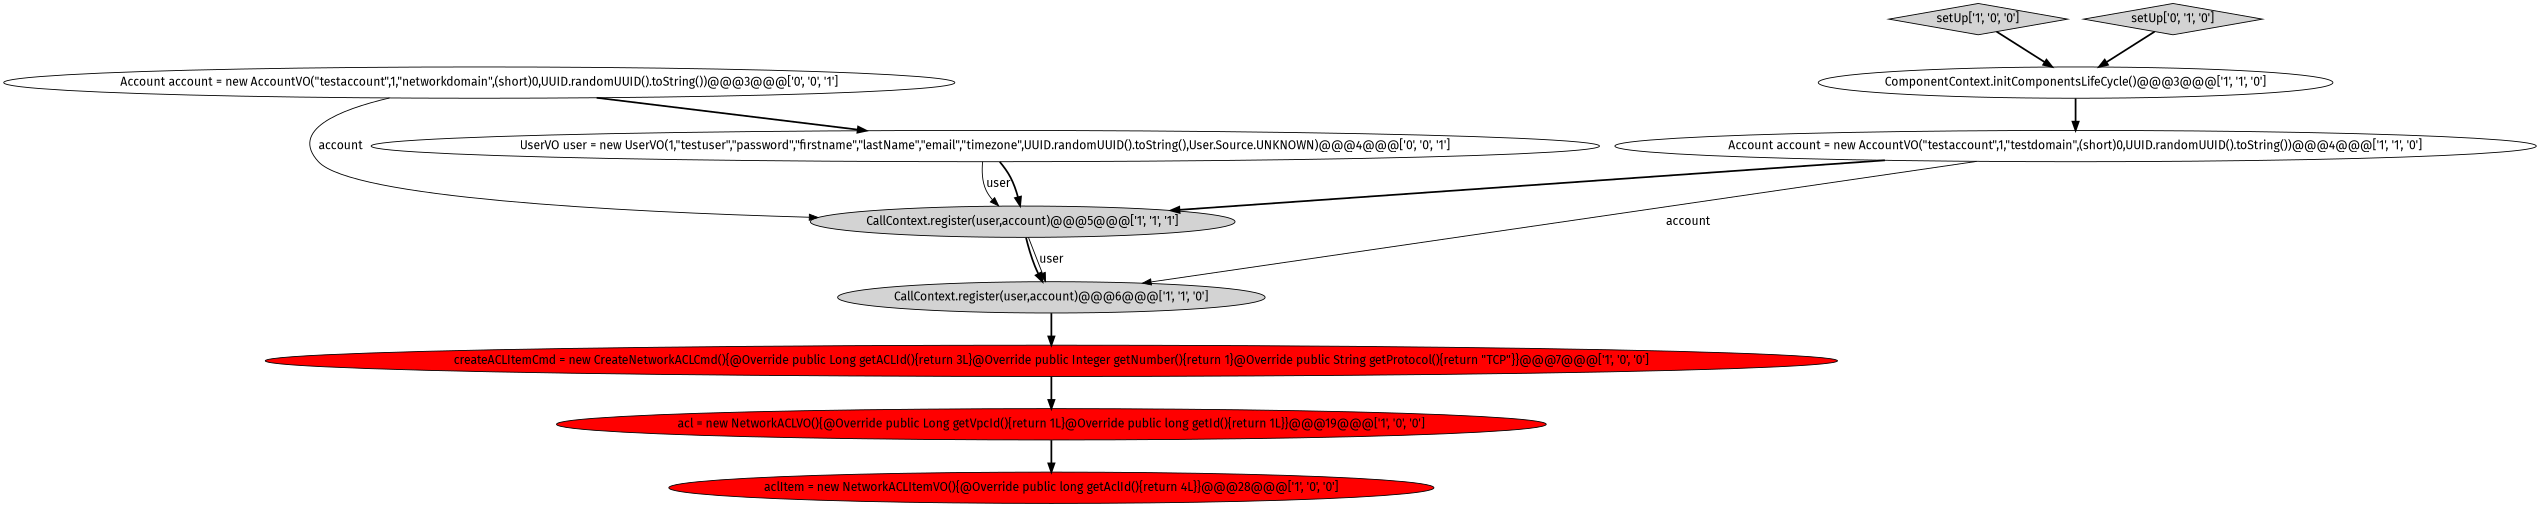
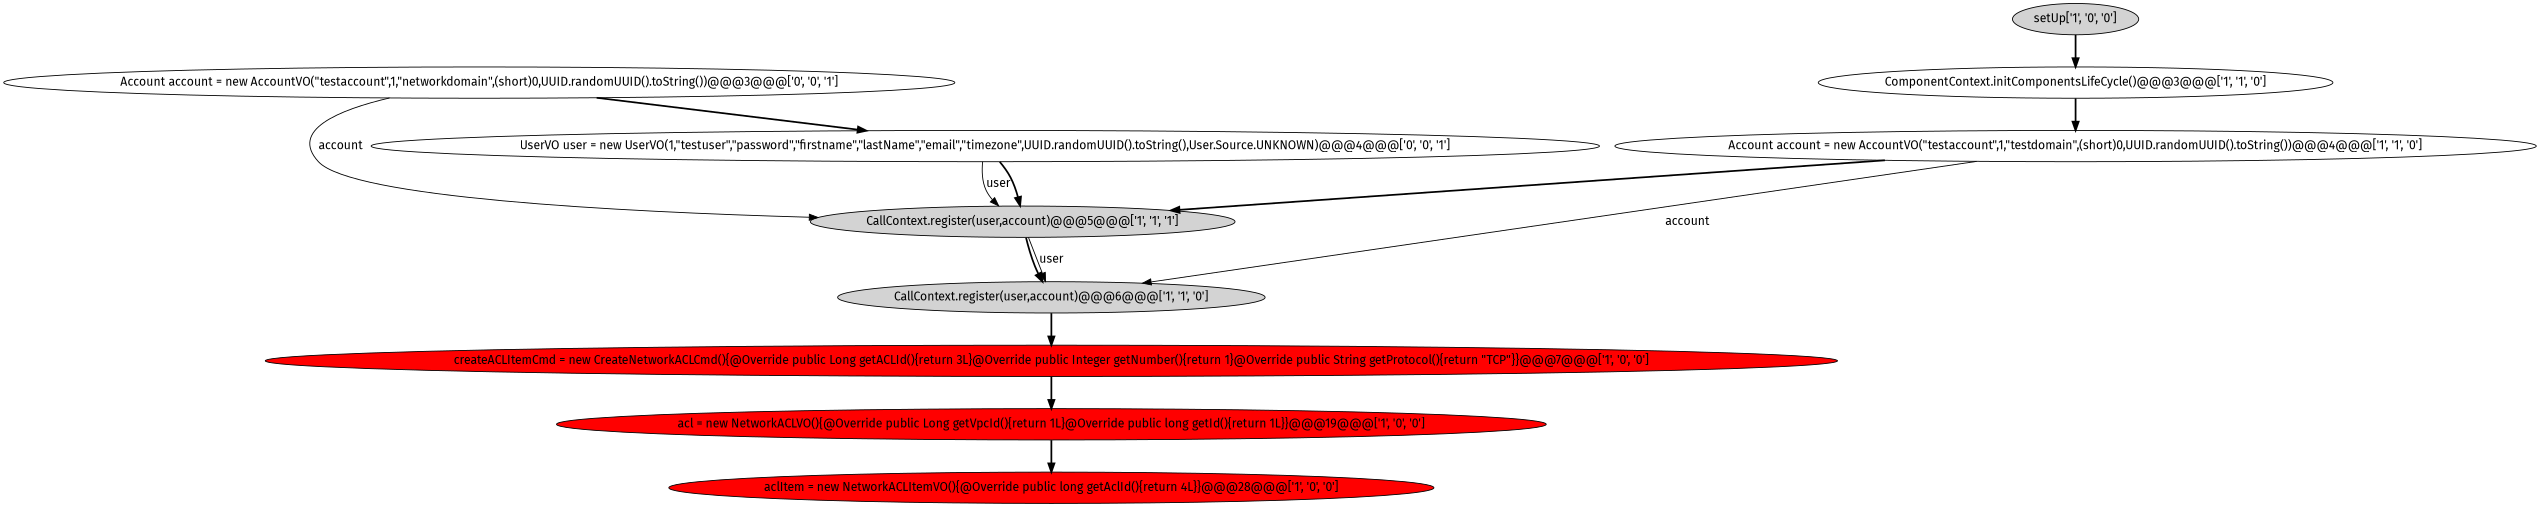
(1978, 19) -> (2076, 19)
(2173, 19) -> none
